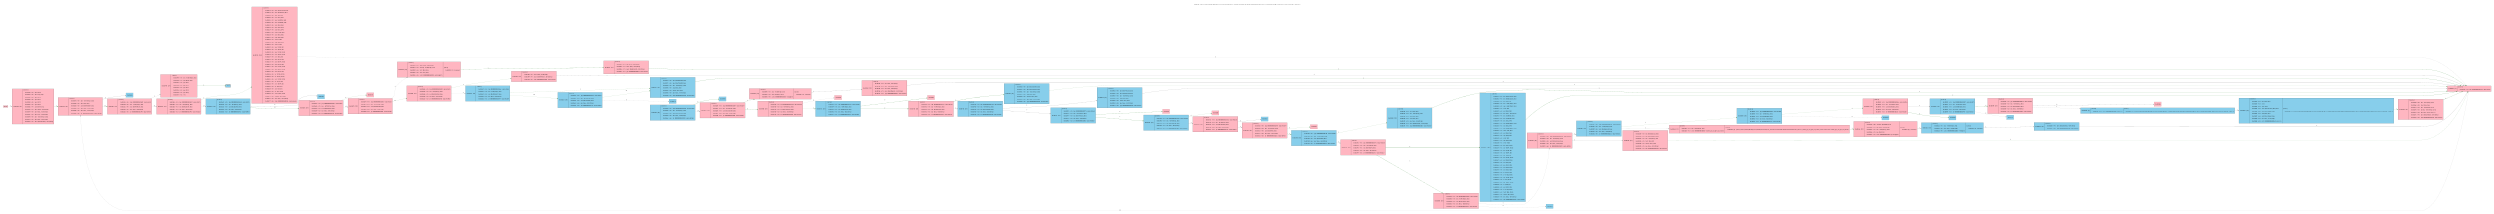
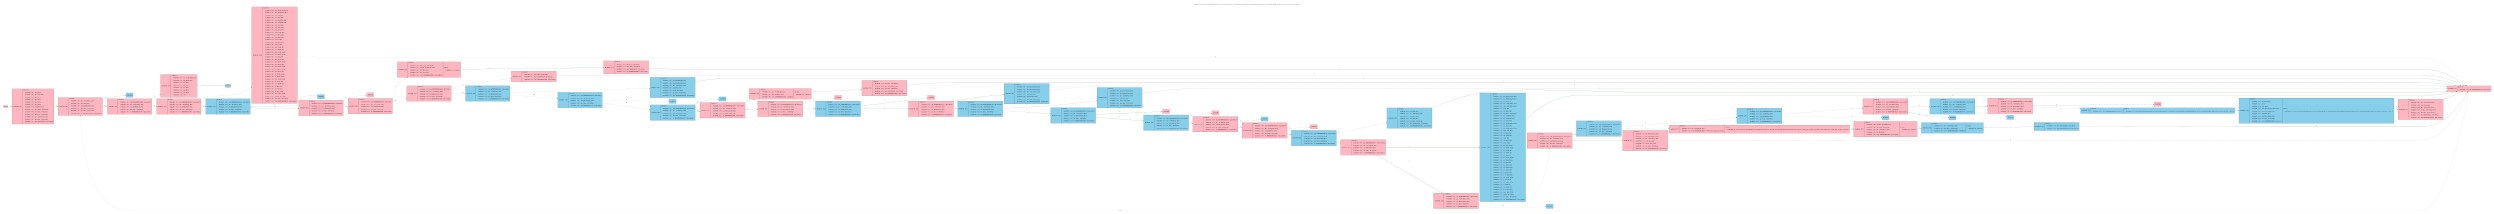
(626, 94) -> (626, 106)
